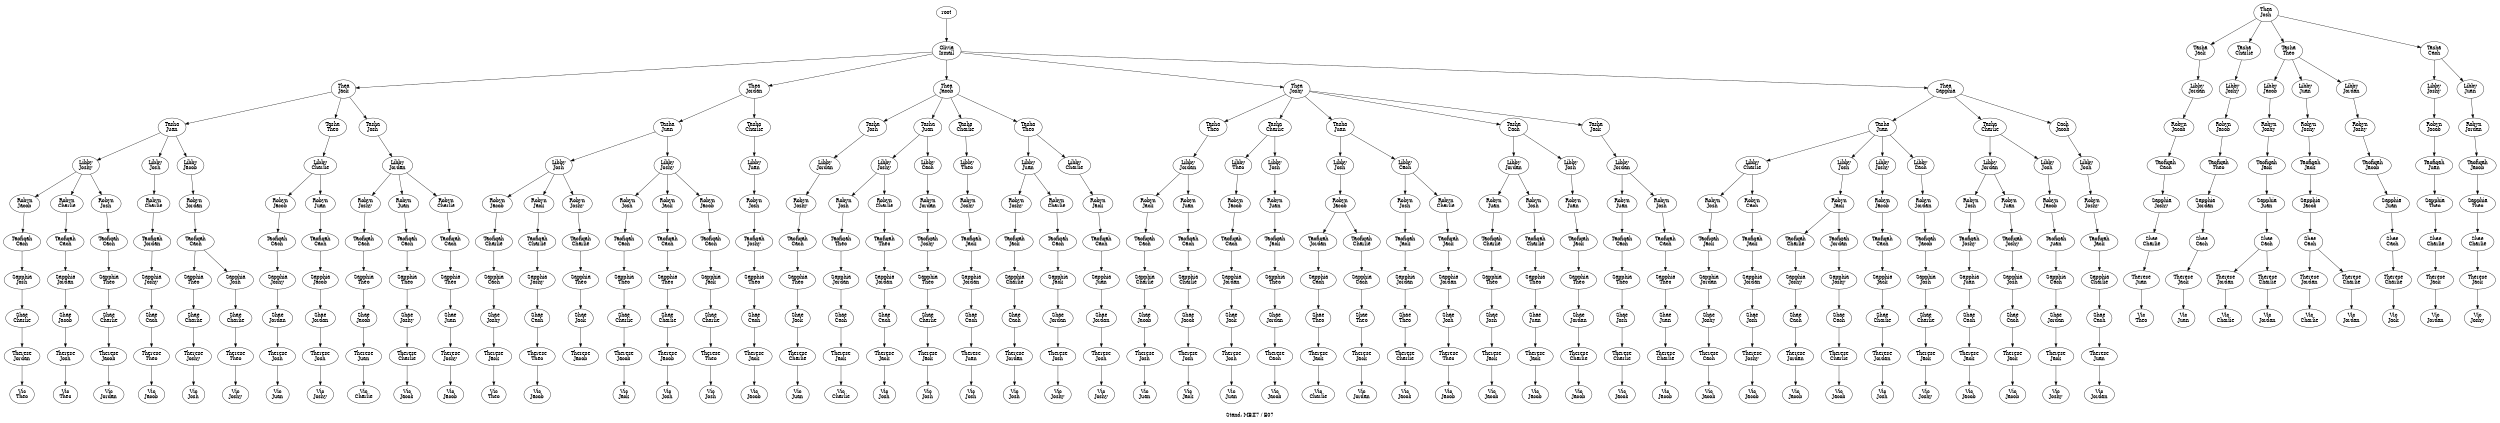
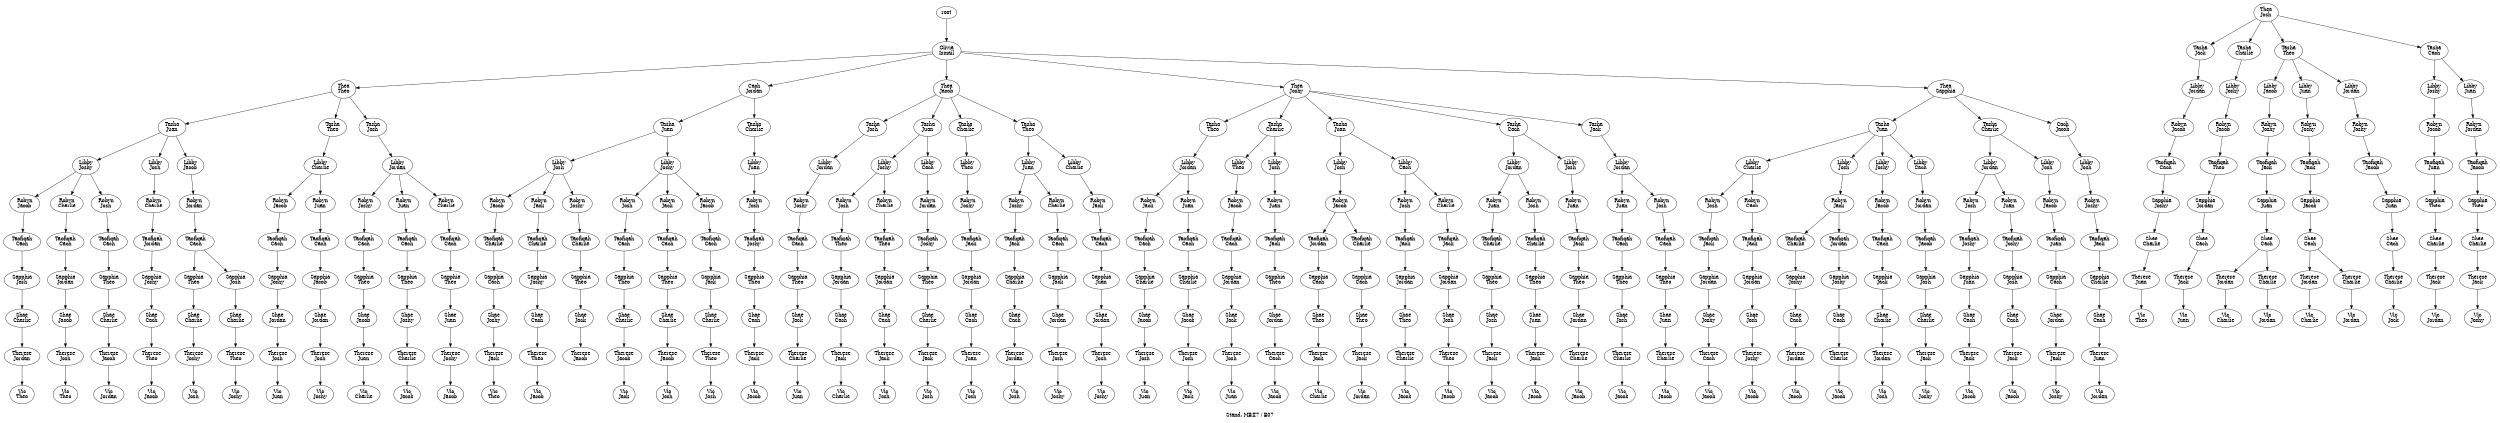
(344, 89) -> (344, 89)
(754, 89) -> (754, 89)
